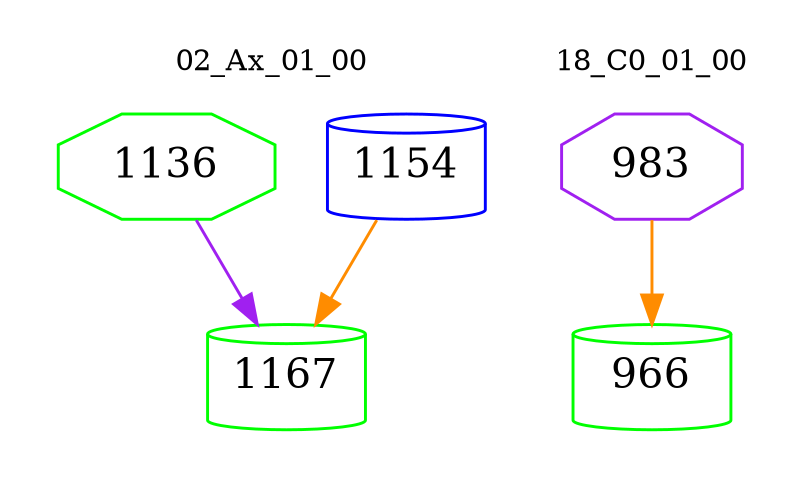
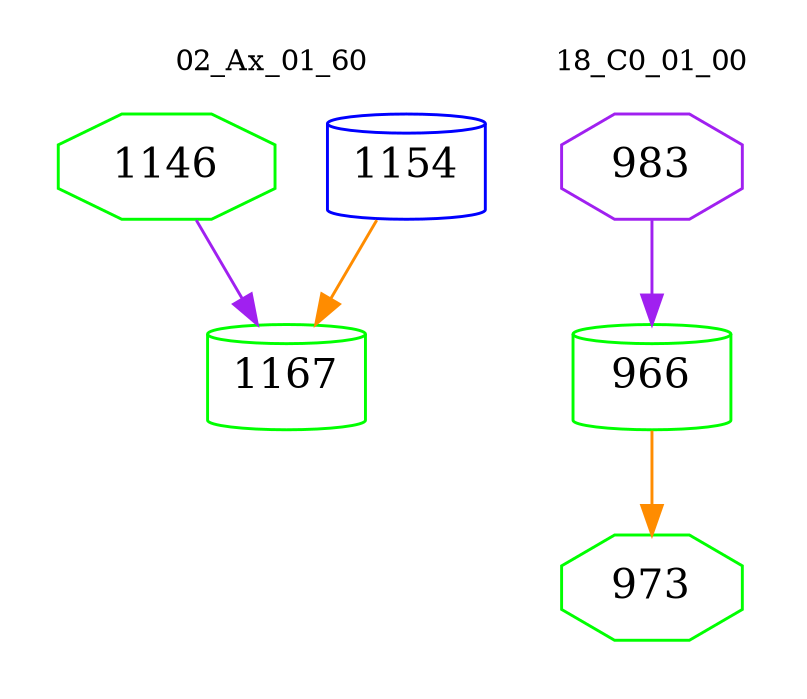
(272, 63) -> (272, 63)
(167, 167) -> (167, 167)
(652, 258) -> (652, 258)
none -> (652, 588)
